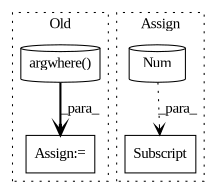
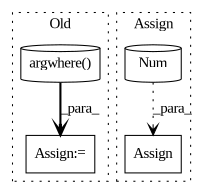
(160, 154) -> (153, 154)
